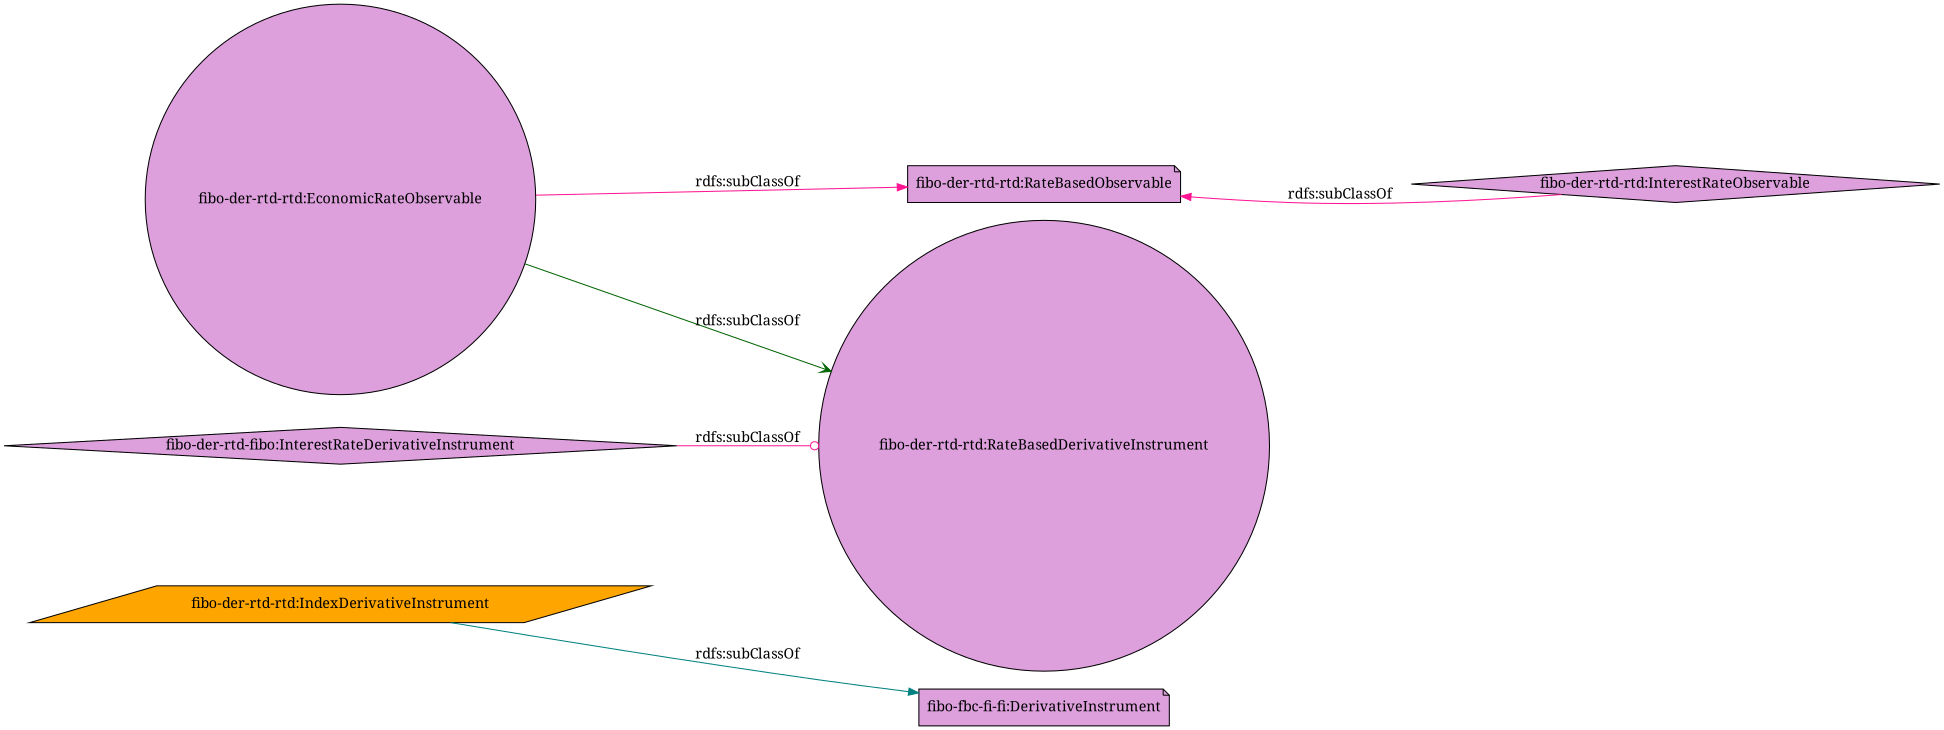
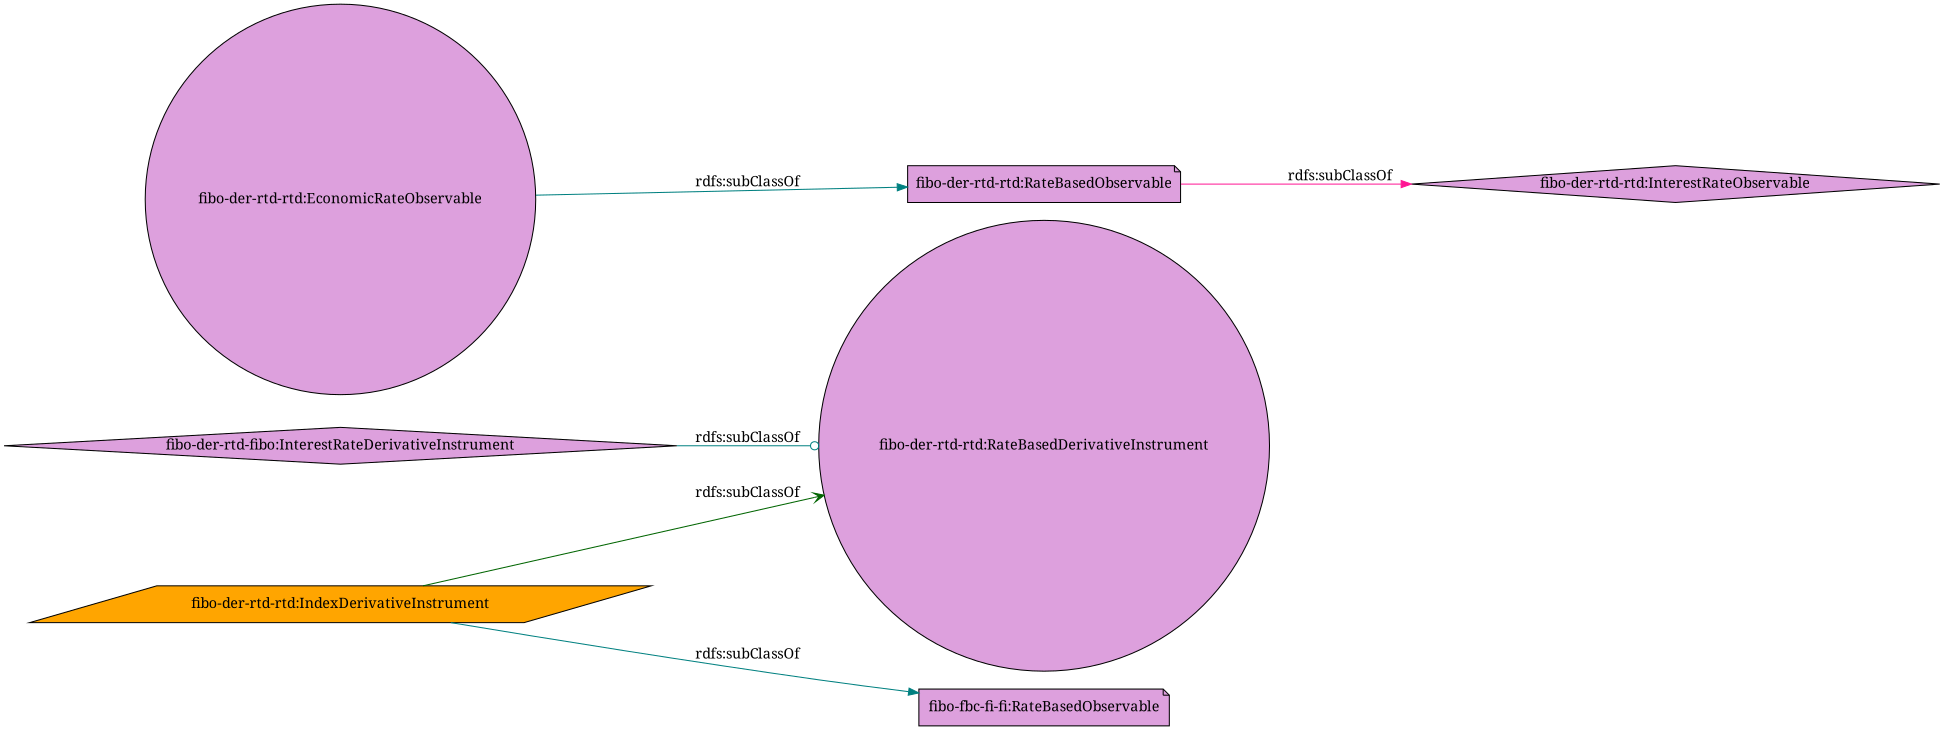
(717, 191) -> (717, 191)
(1376, 203) -> (1291, 184)
(673, 316) -> (619, 542)
(744, 446) -> (744, 446)
(1044, 707) -> (1044, 707)
